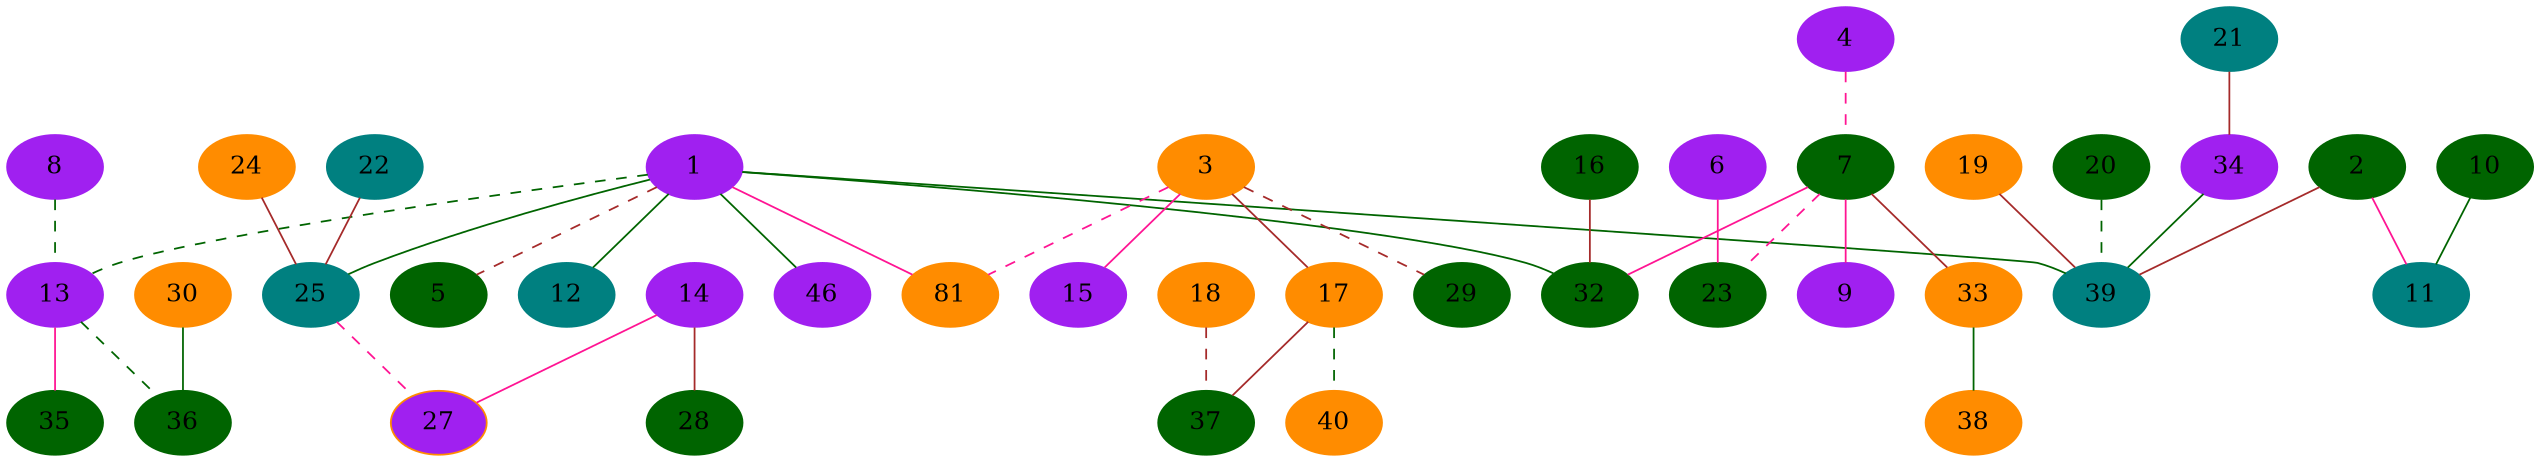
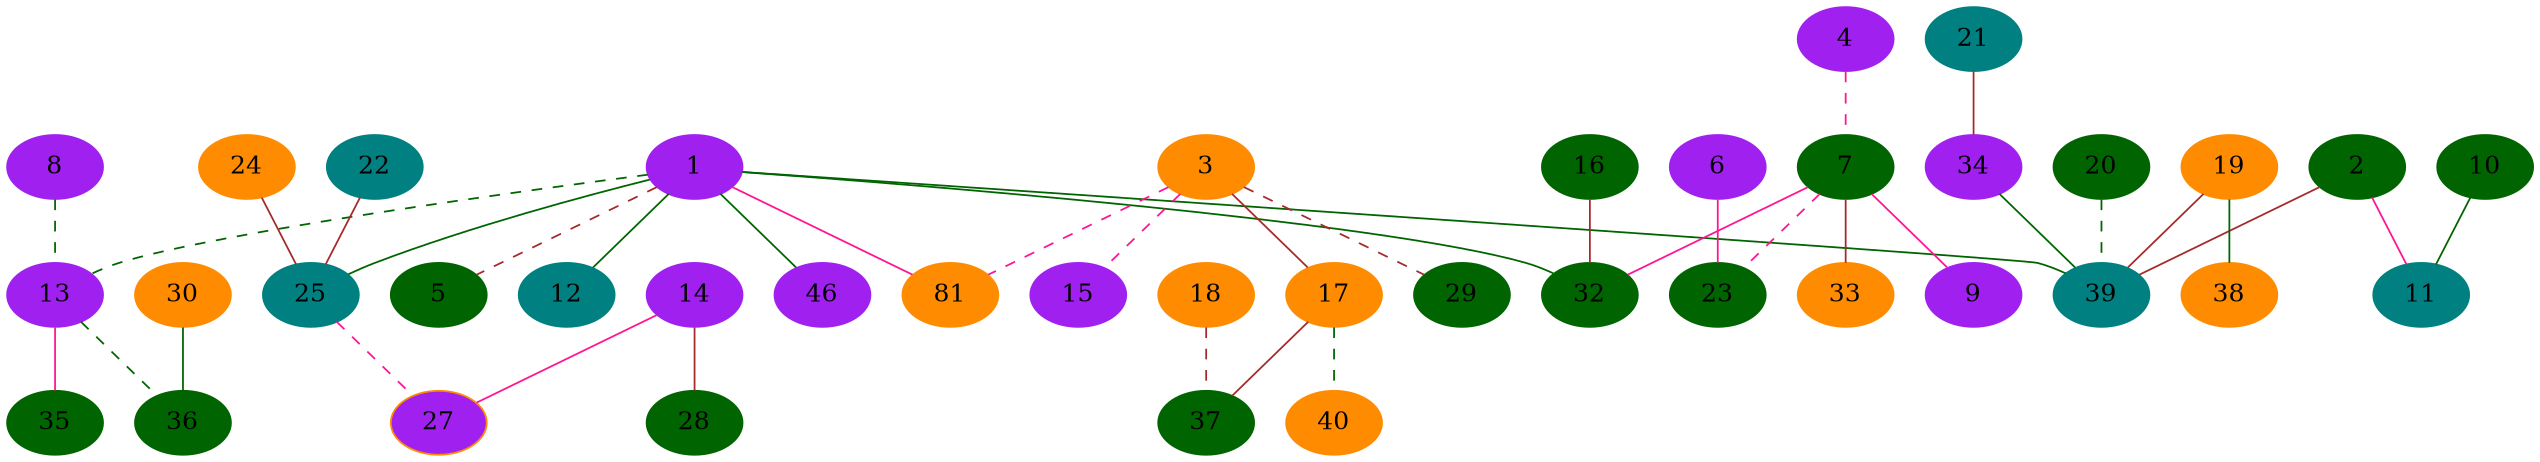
(1142, 231) -> (1142, 231)
(1974, 359) -> (2229, 218)
